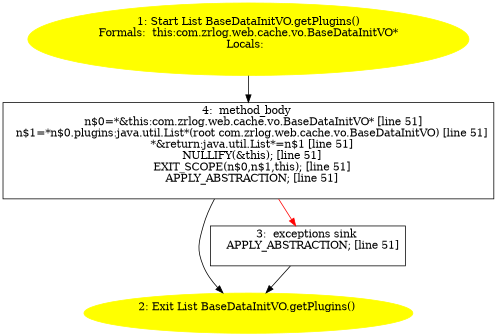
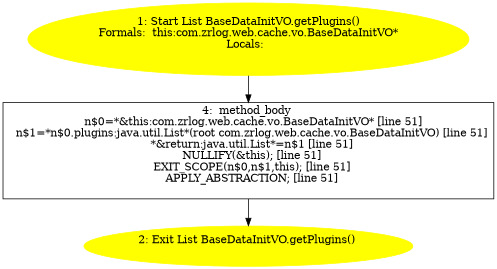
(308, 246) -> none
